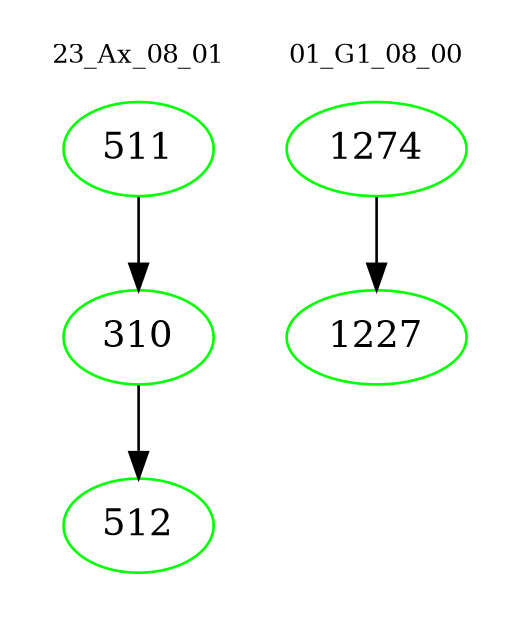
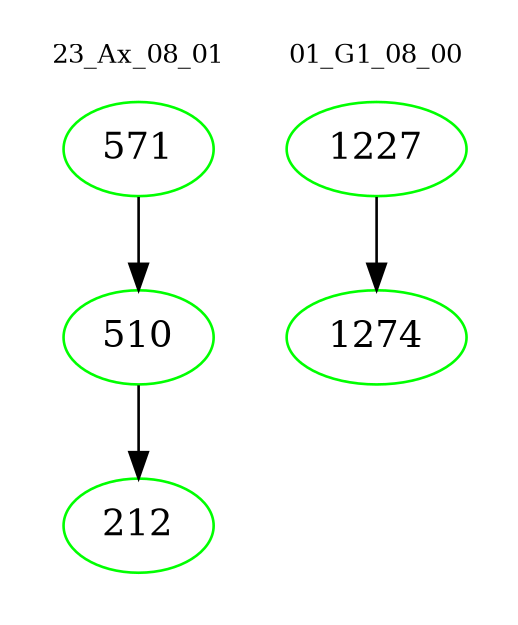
(139, 149) -> (139, 149)
(377, 230) -> (377, 230)
(139, 337) -> (139, 337)
(139, 526) -> (139, 526)
